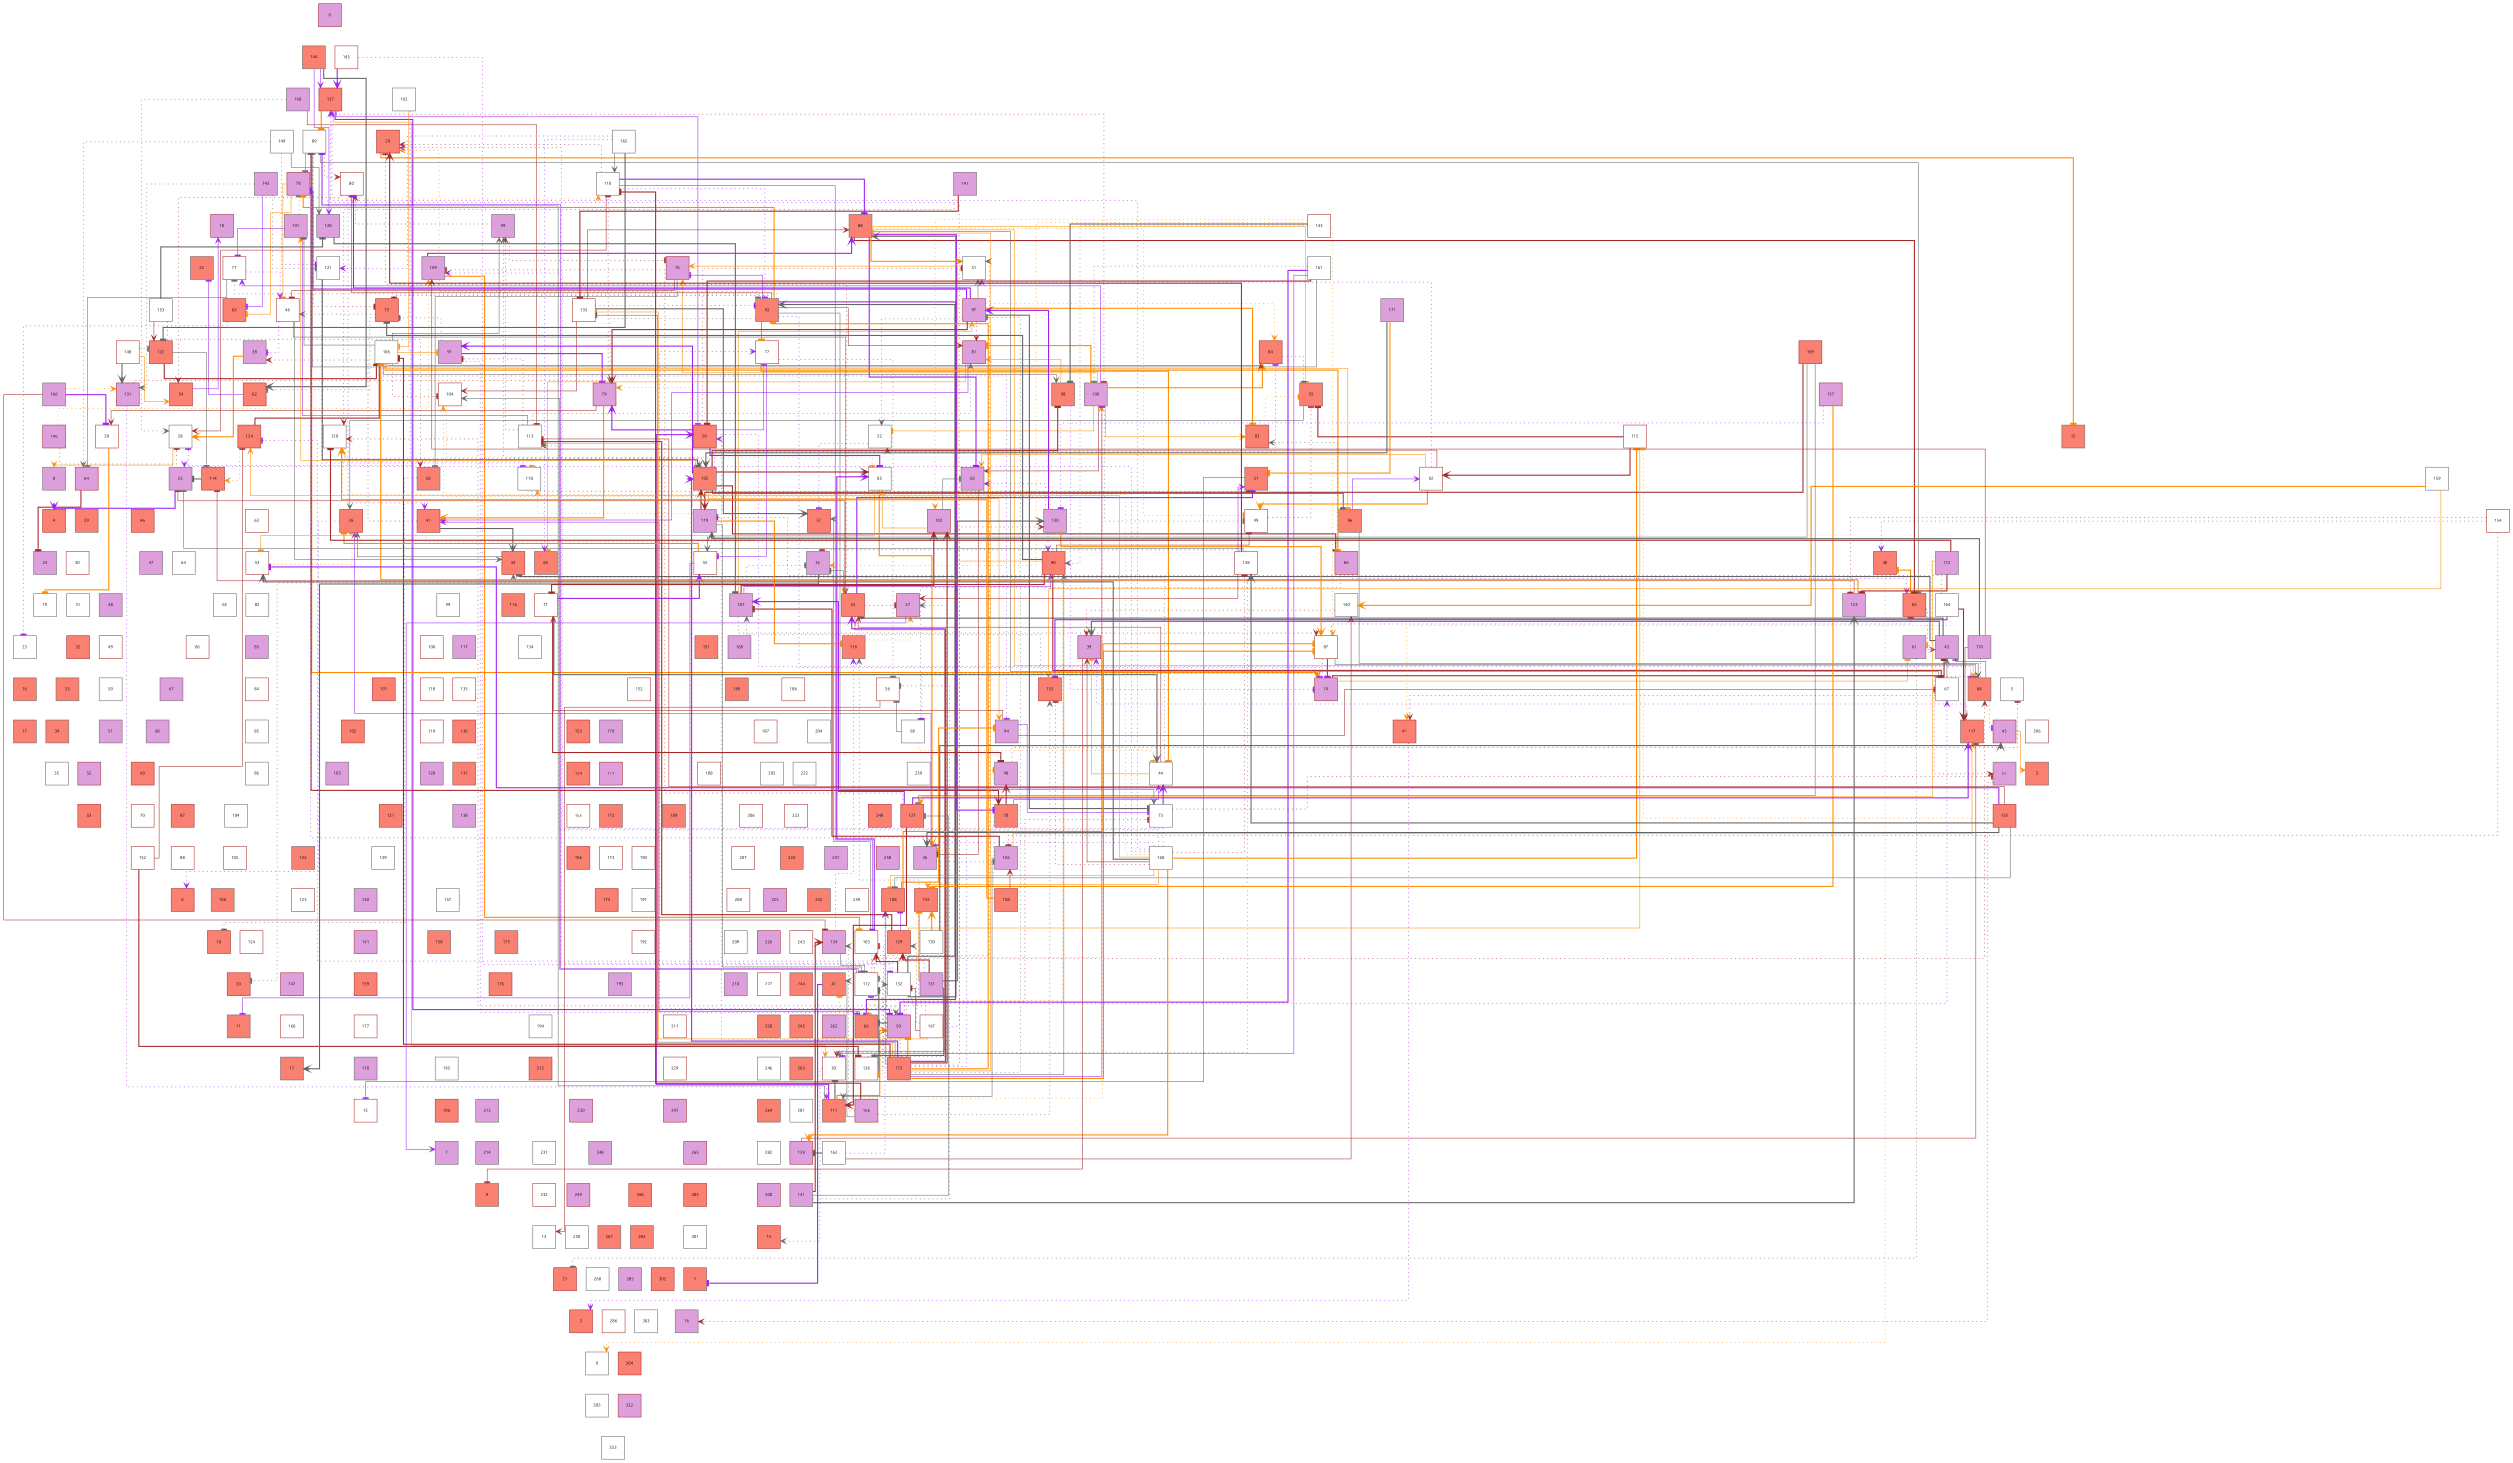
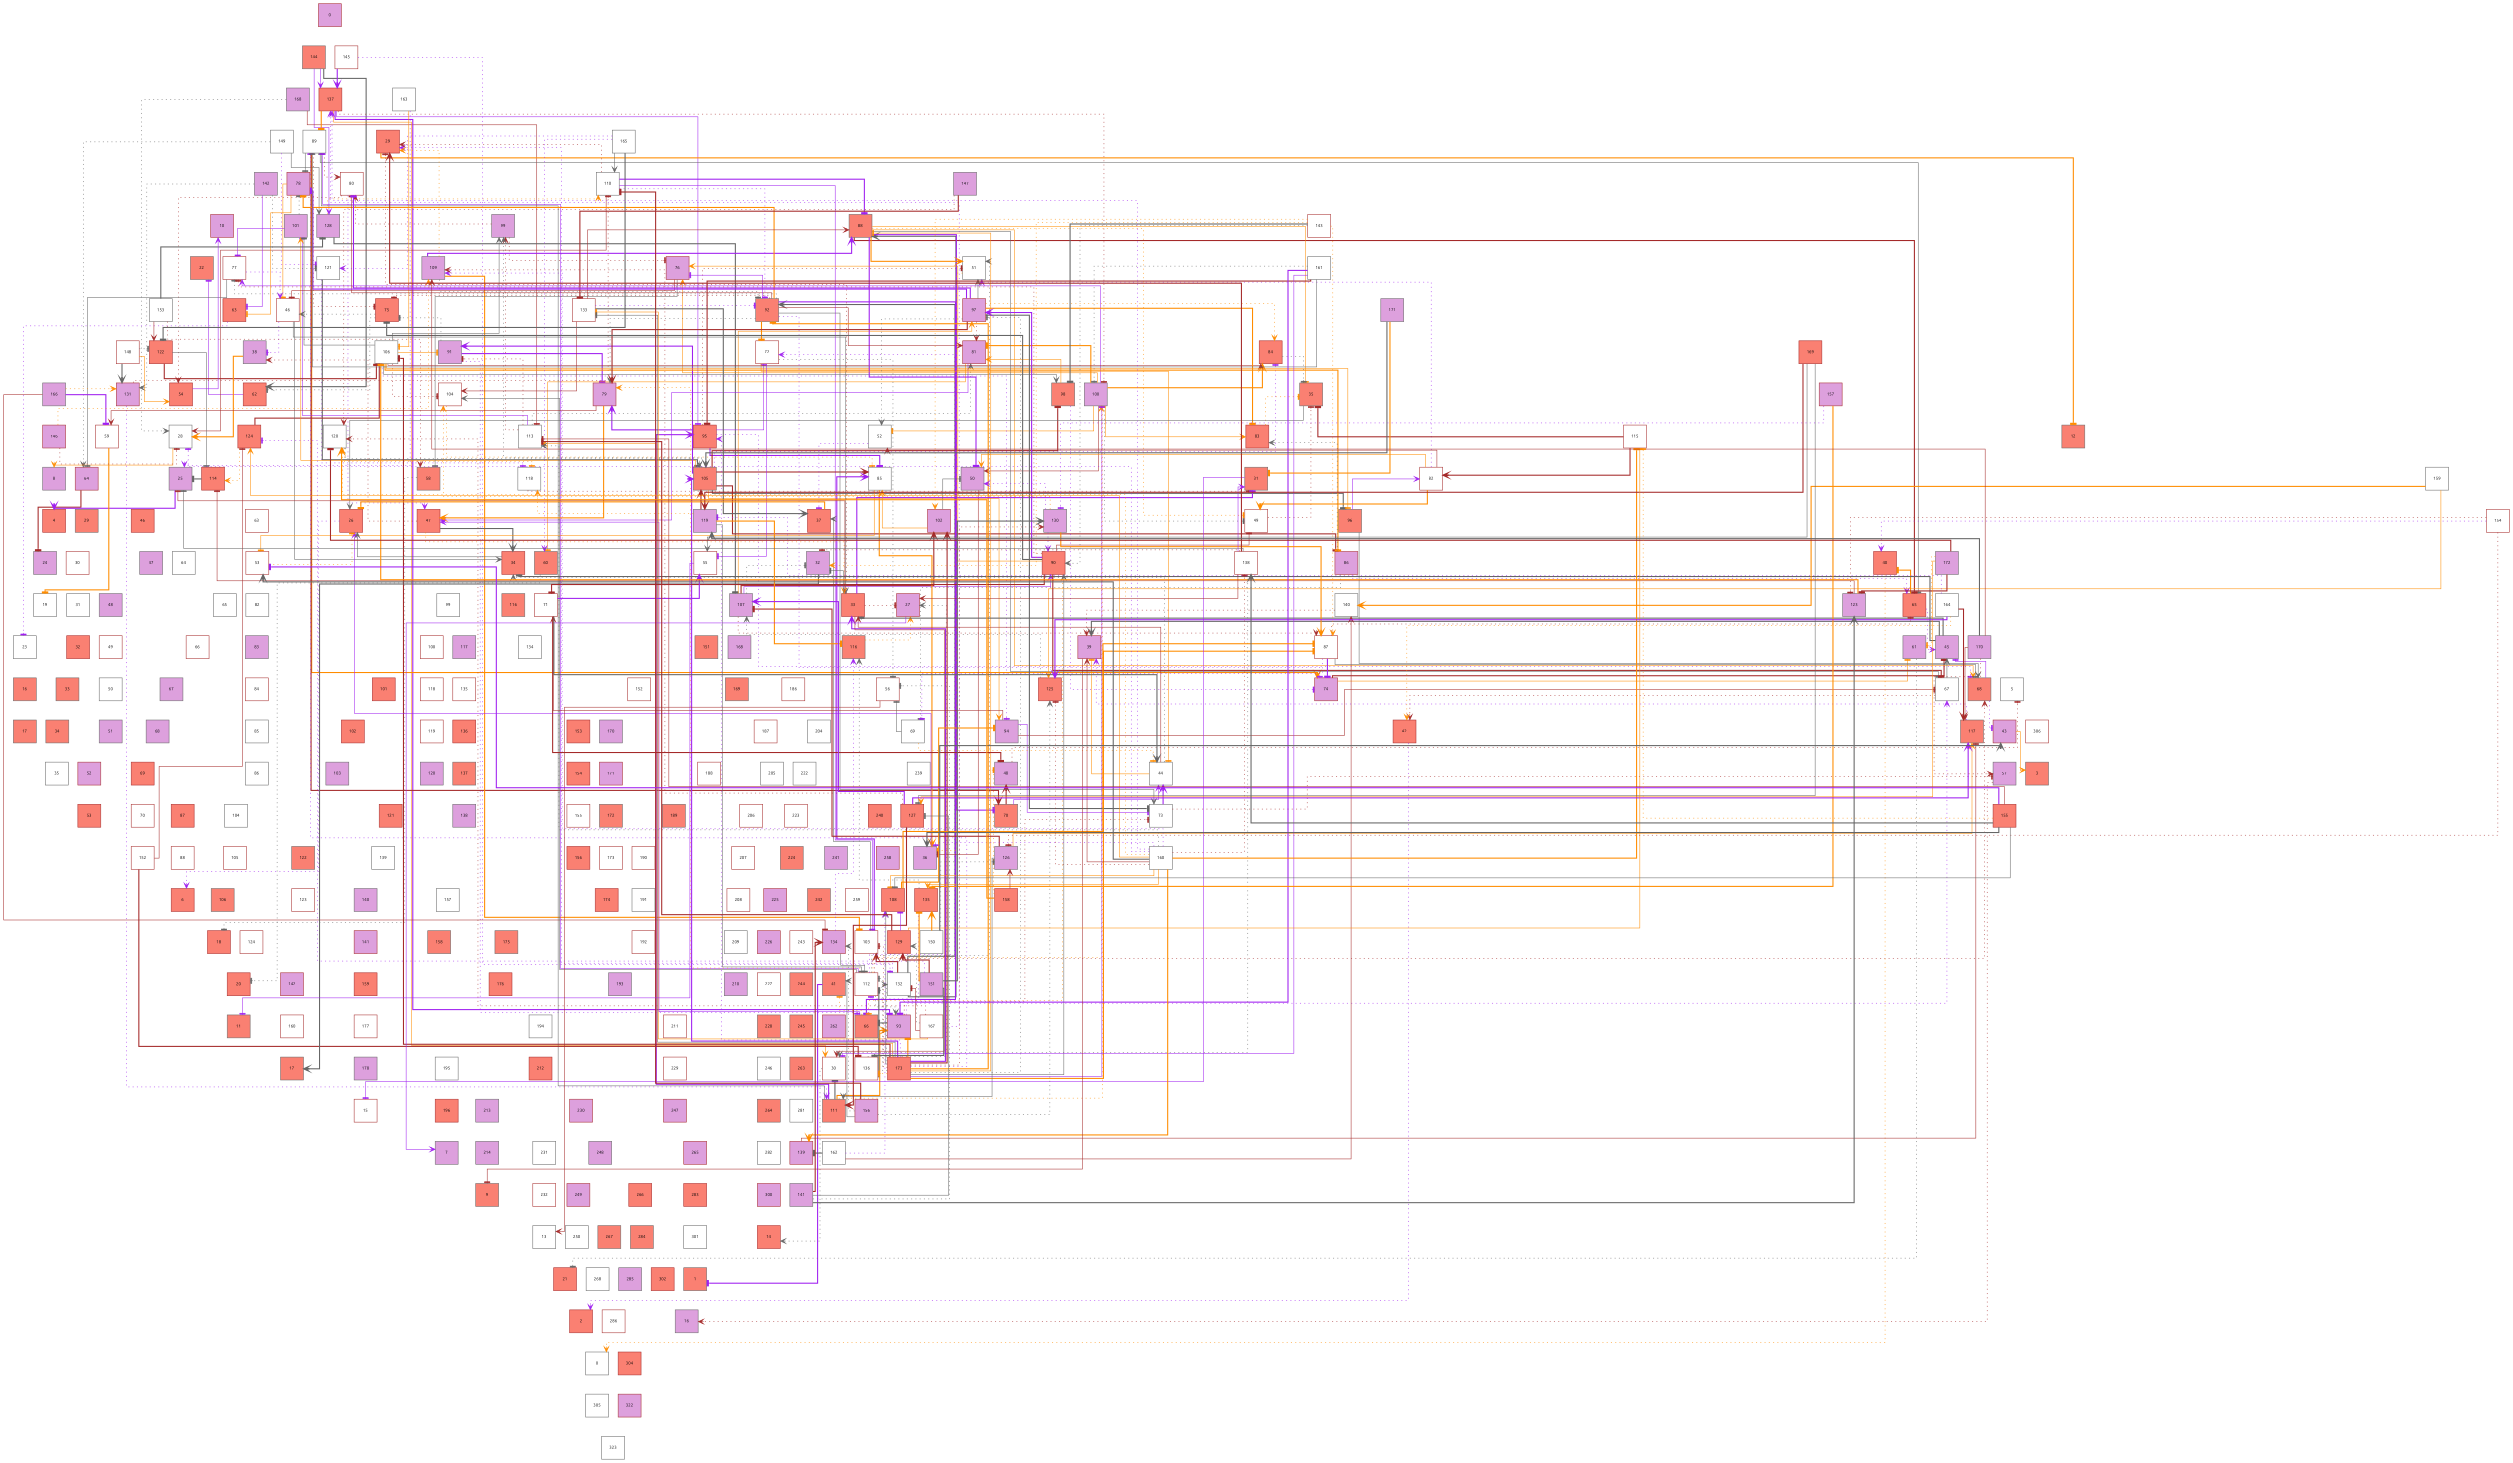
none -> (771, 287)
(1168, 378) -> (1168, 378)
(1049, 381) -> (1032, 420)
(521, 543) -> (594, 502)
(665, 573) -> (665, 573)
(1476, 620) -> (1476, 620)
(660, 754) -> (955, 621)
(646, 1321) -> none
